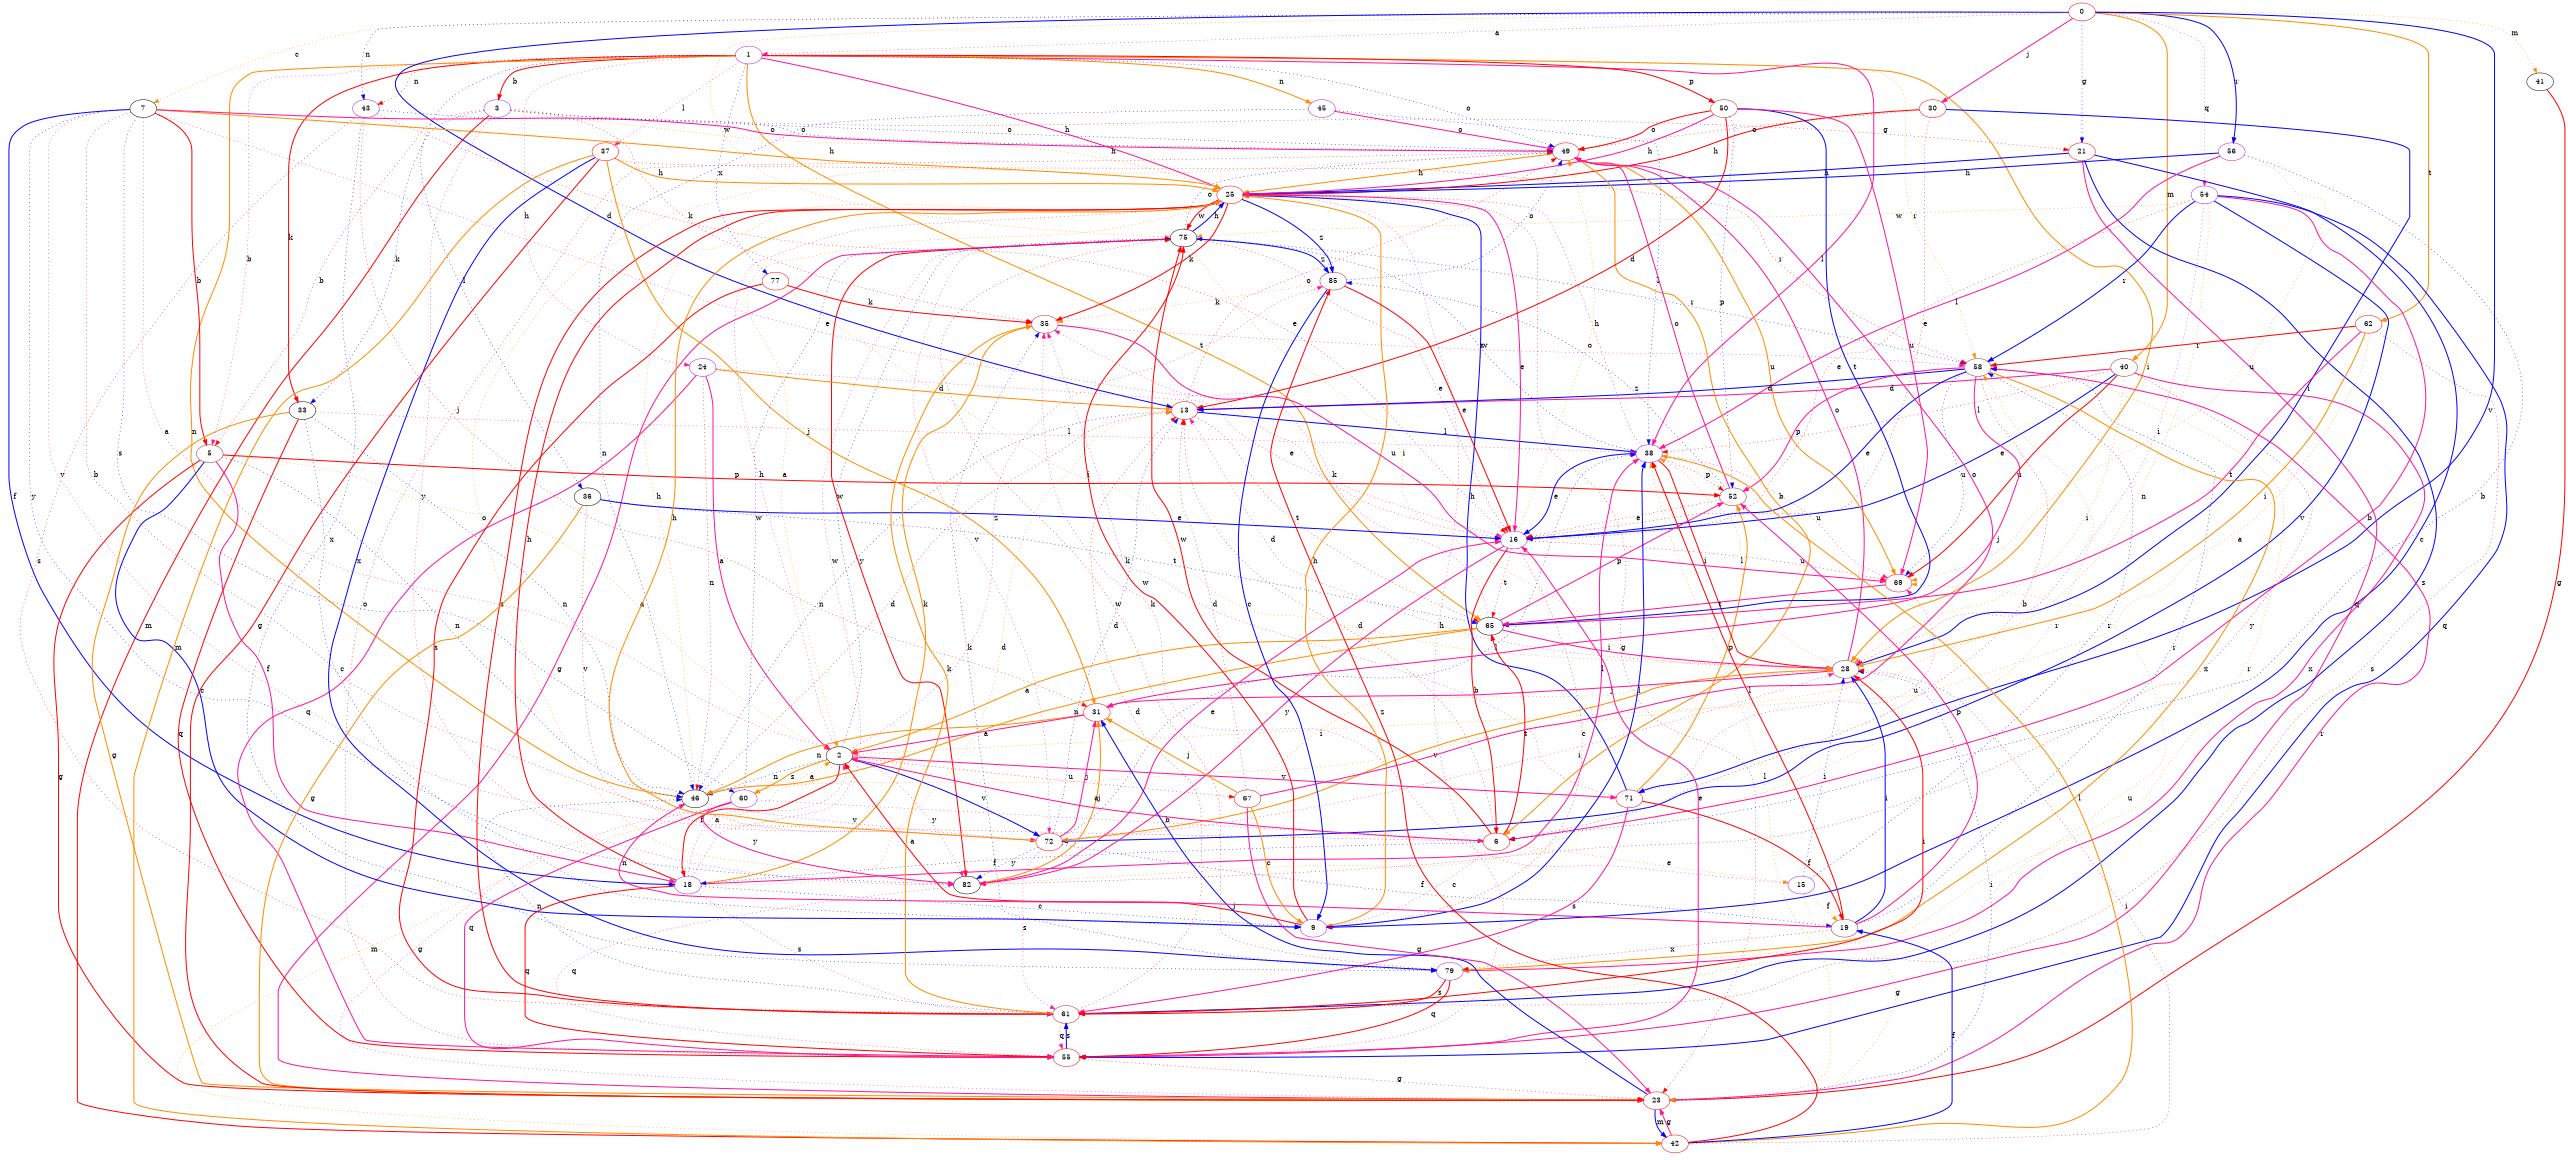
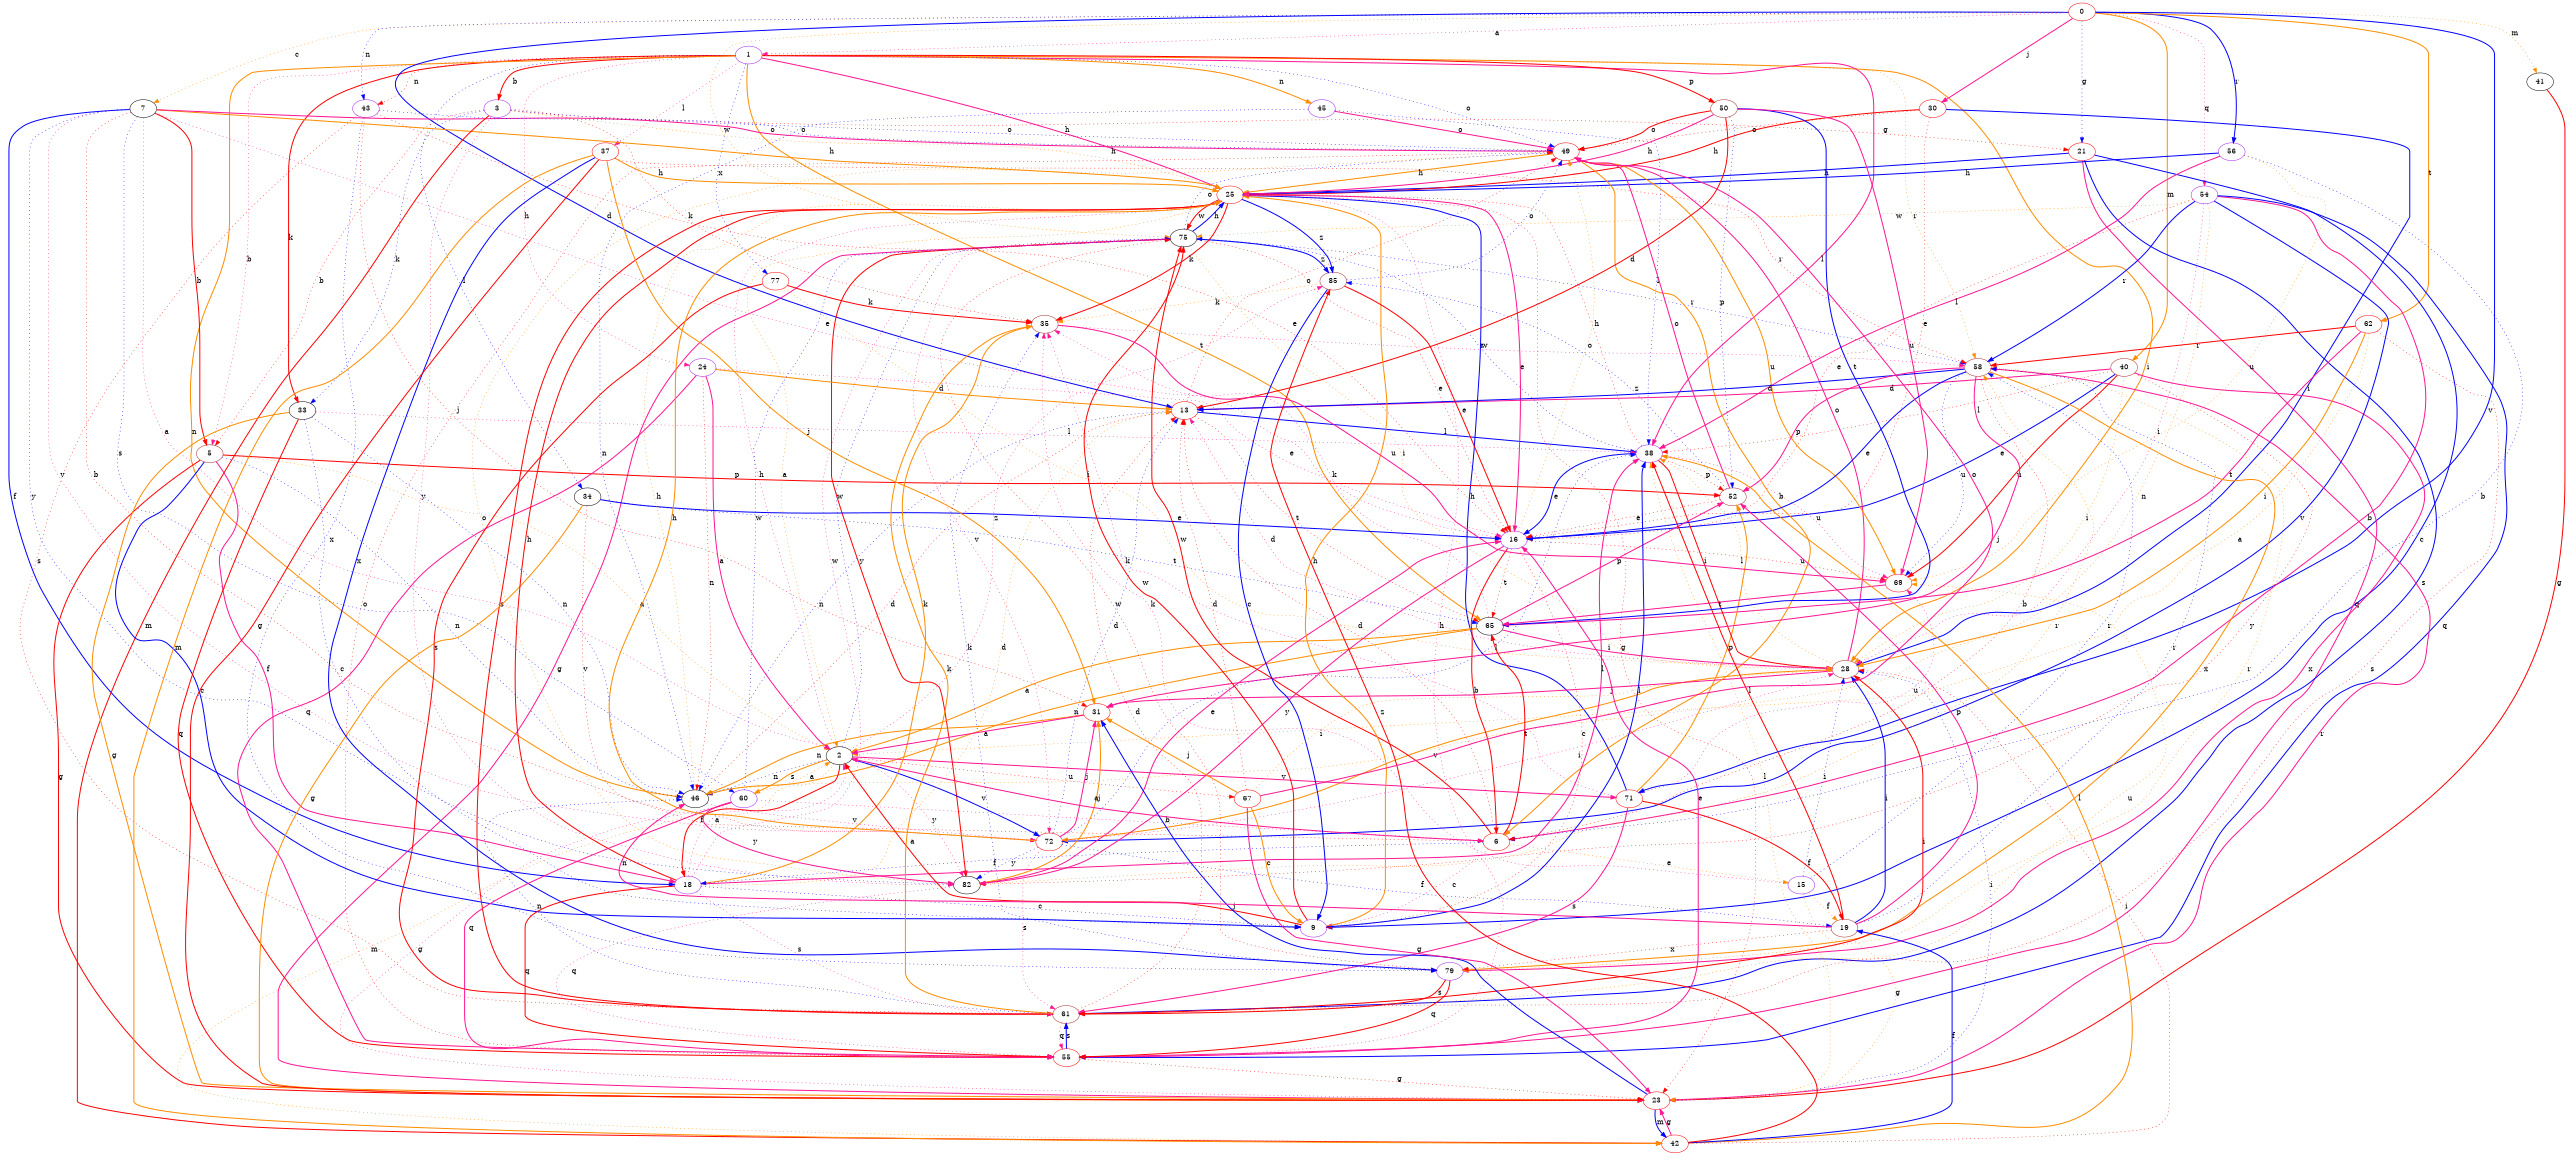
(588, 497) -> (588, 497)
